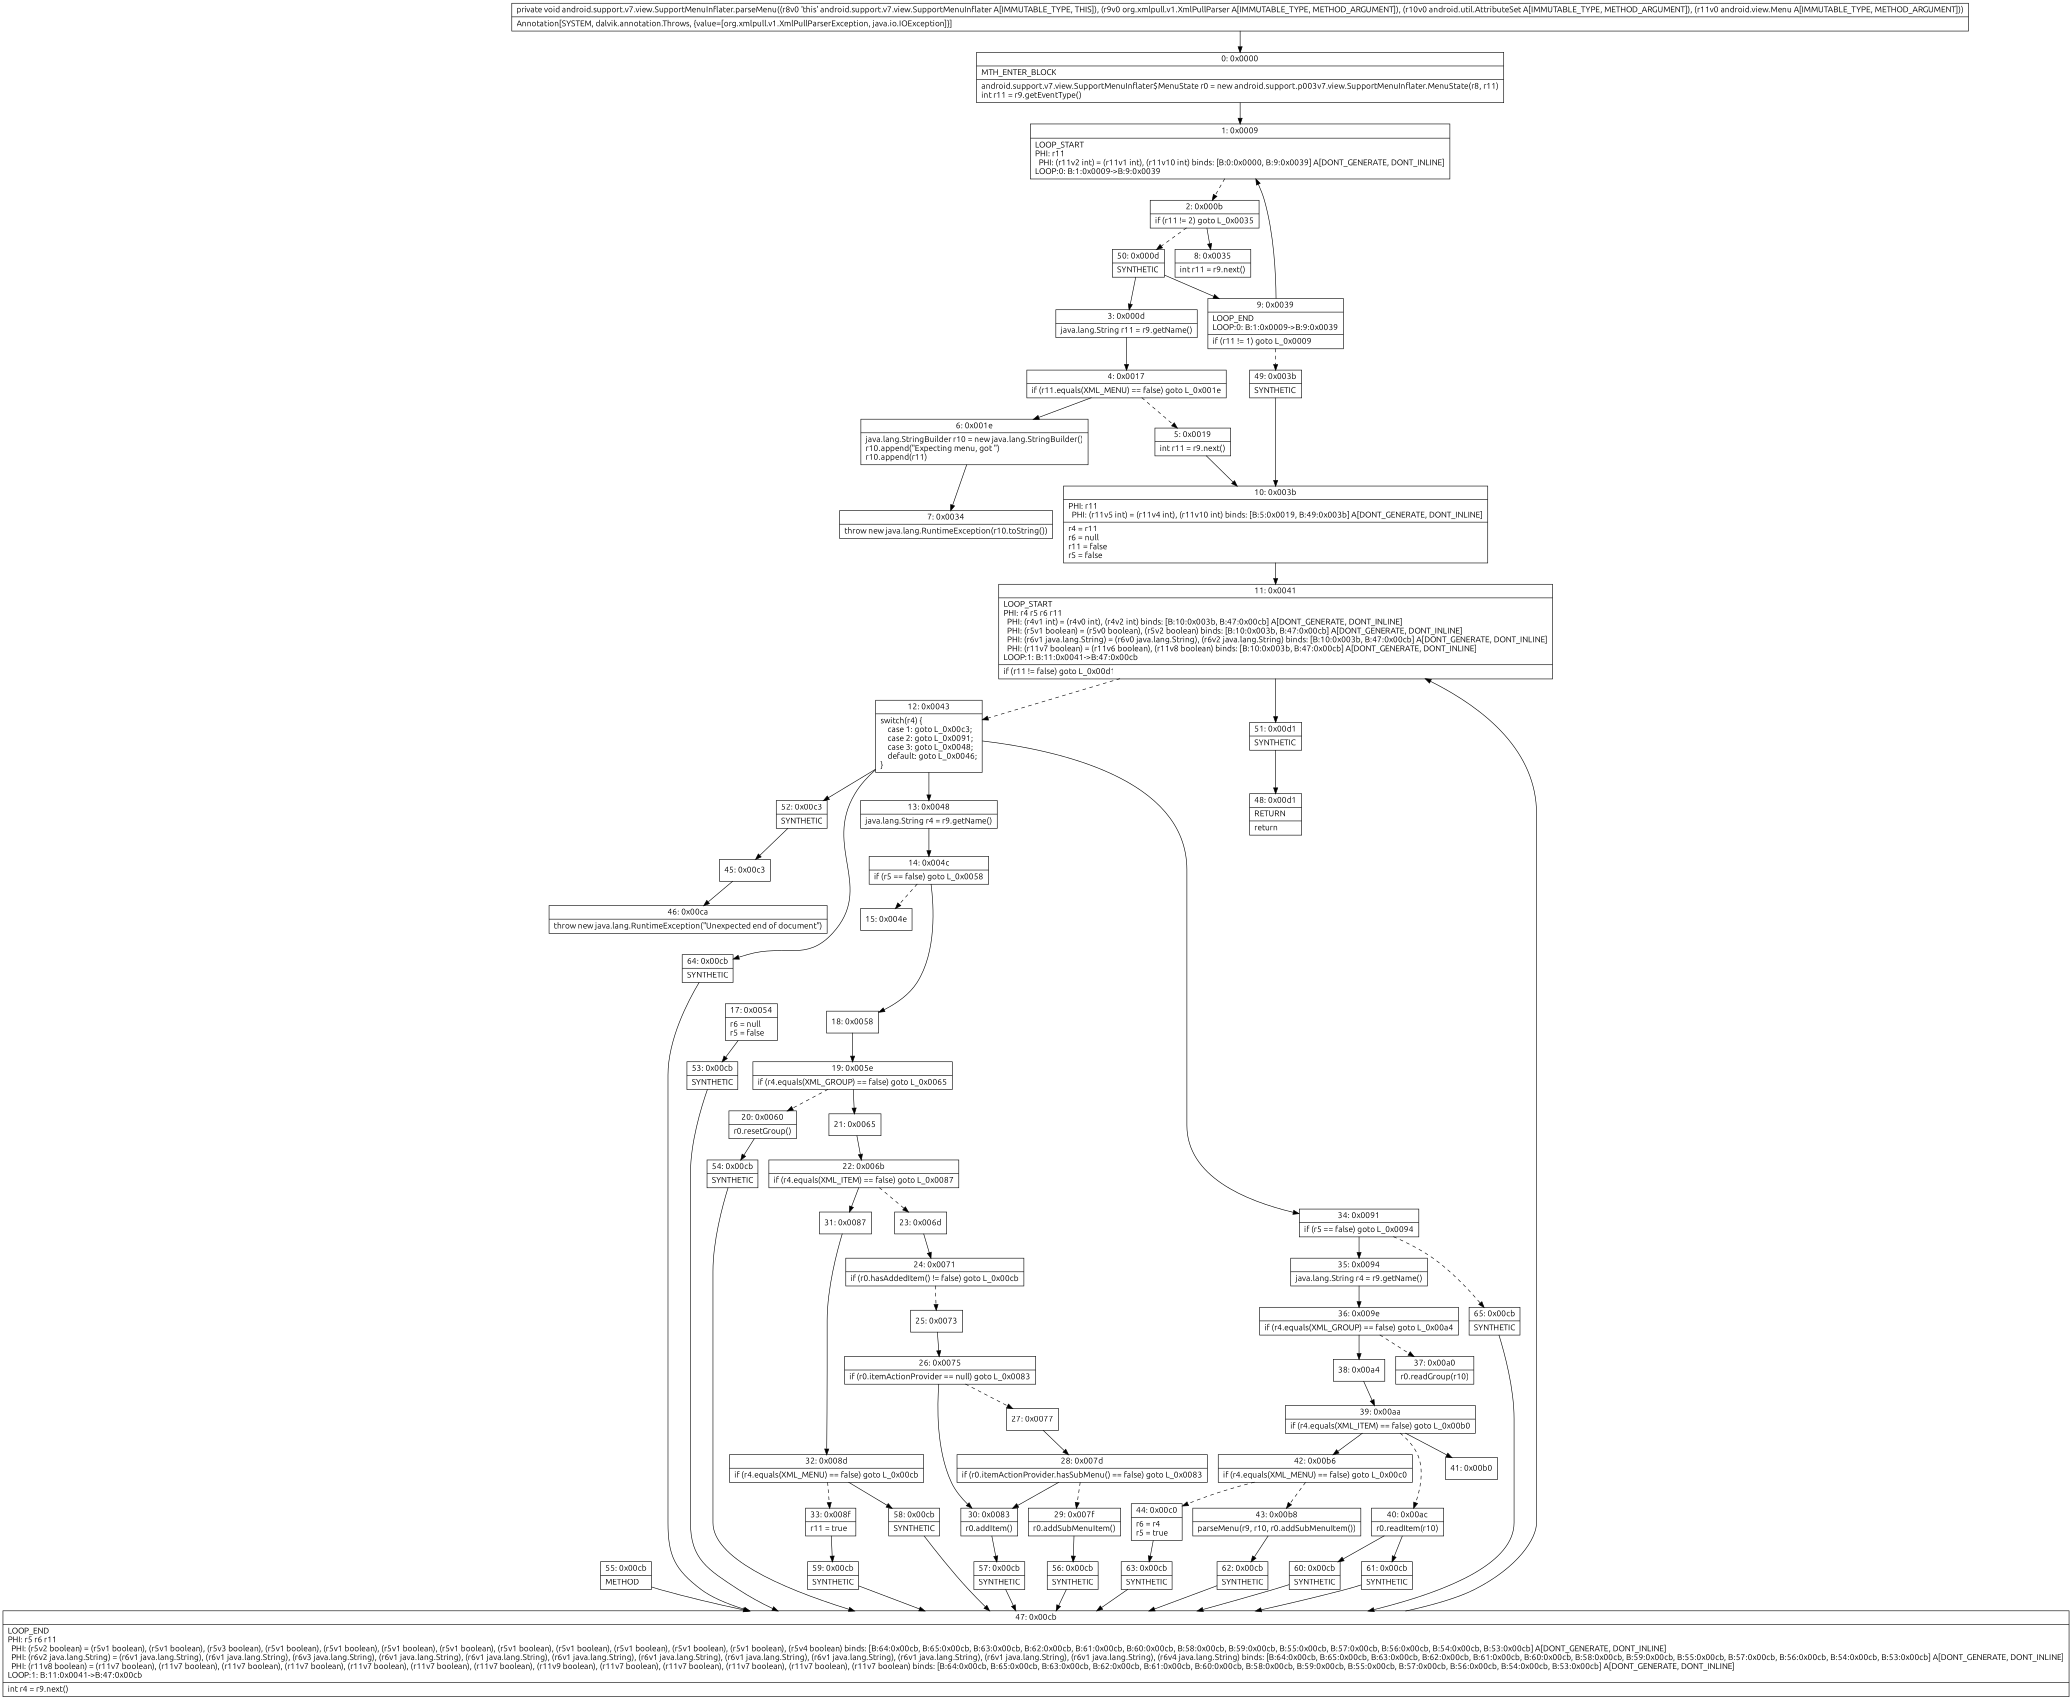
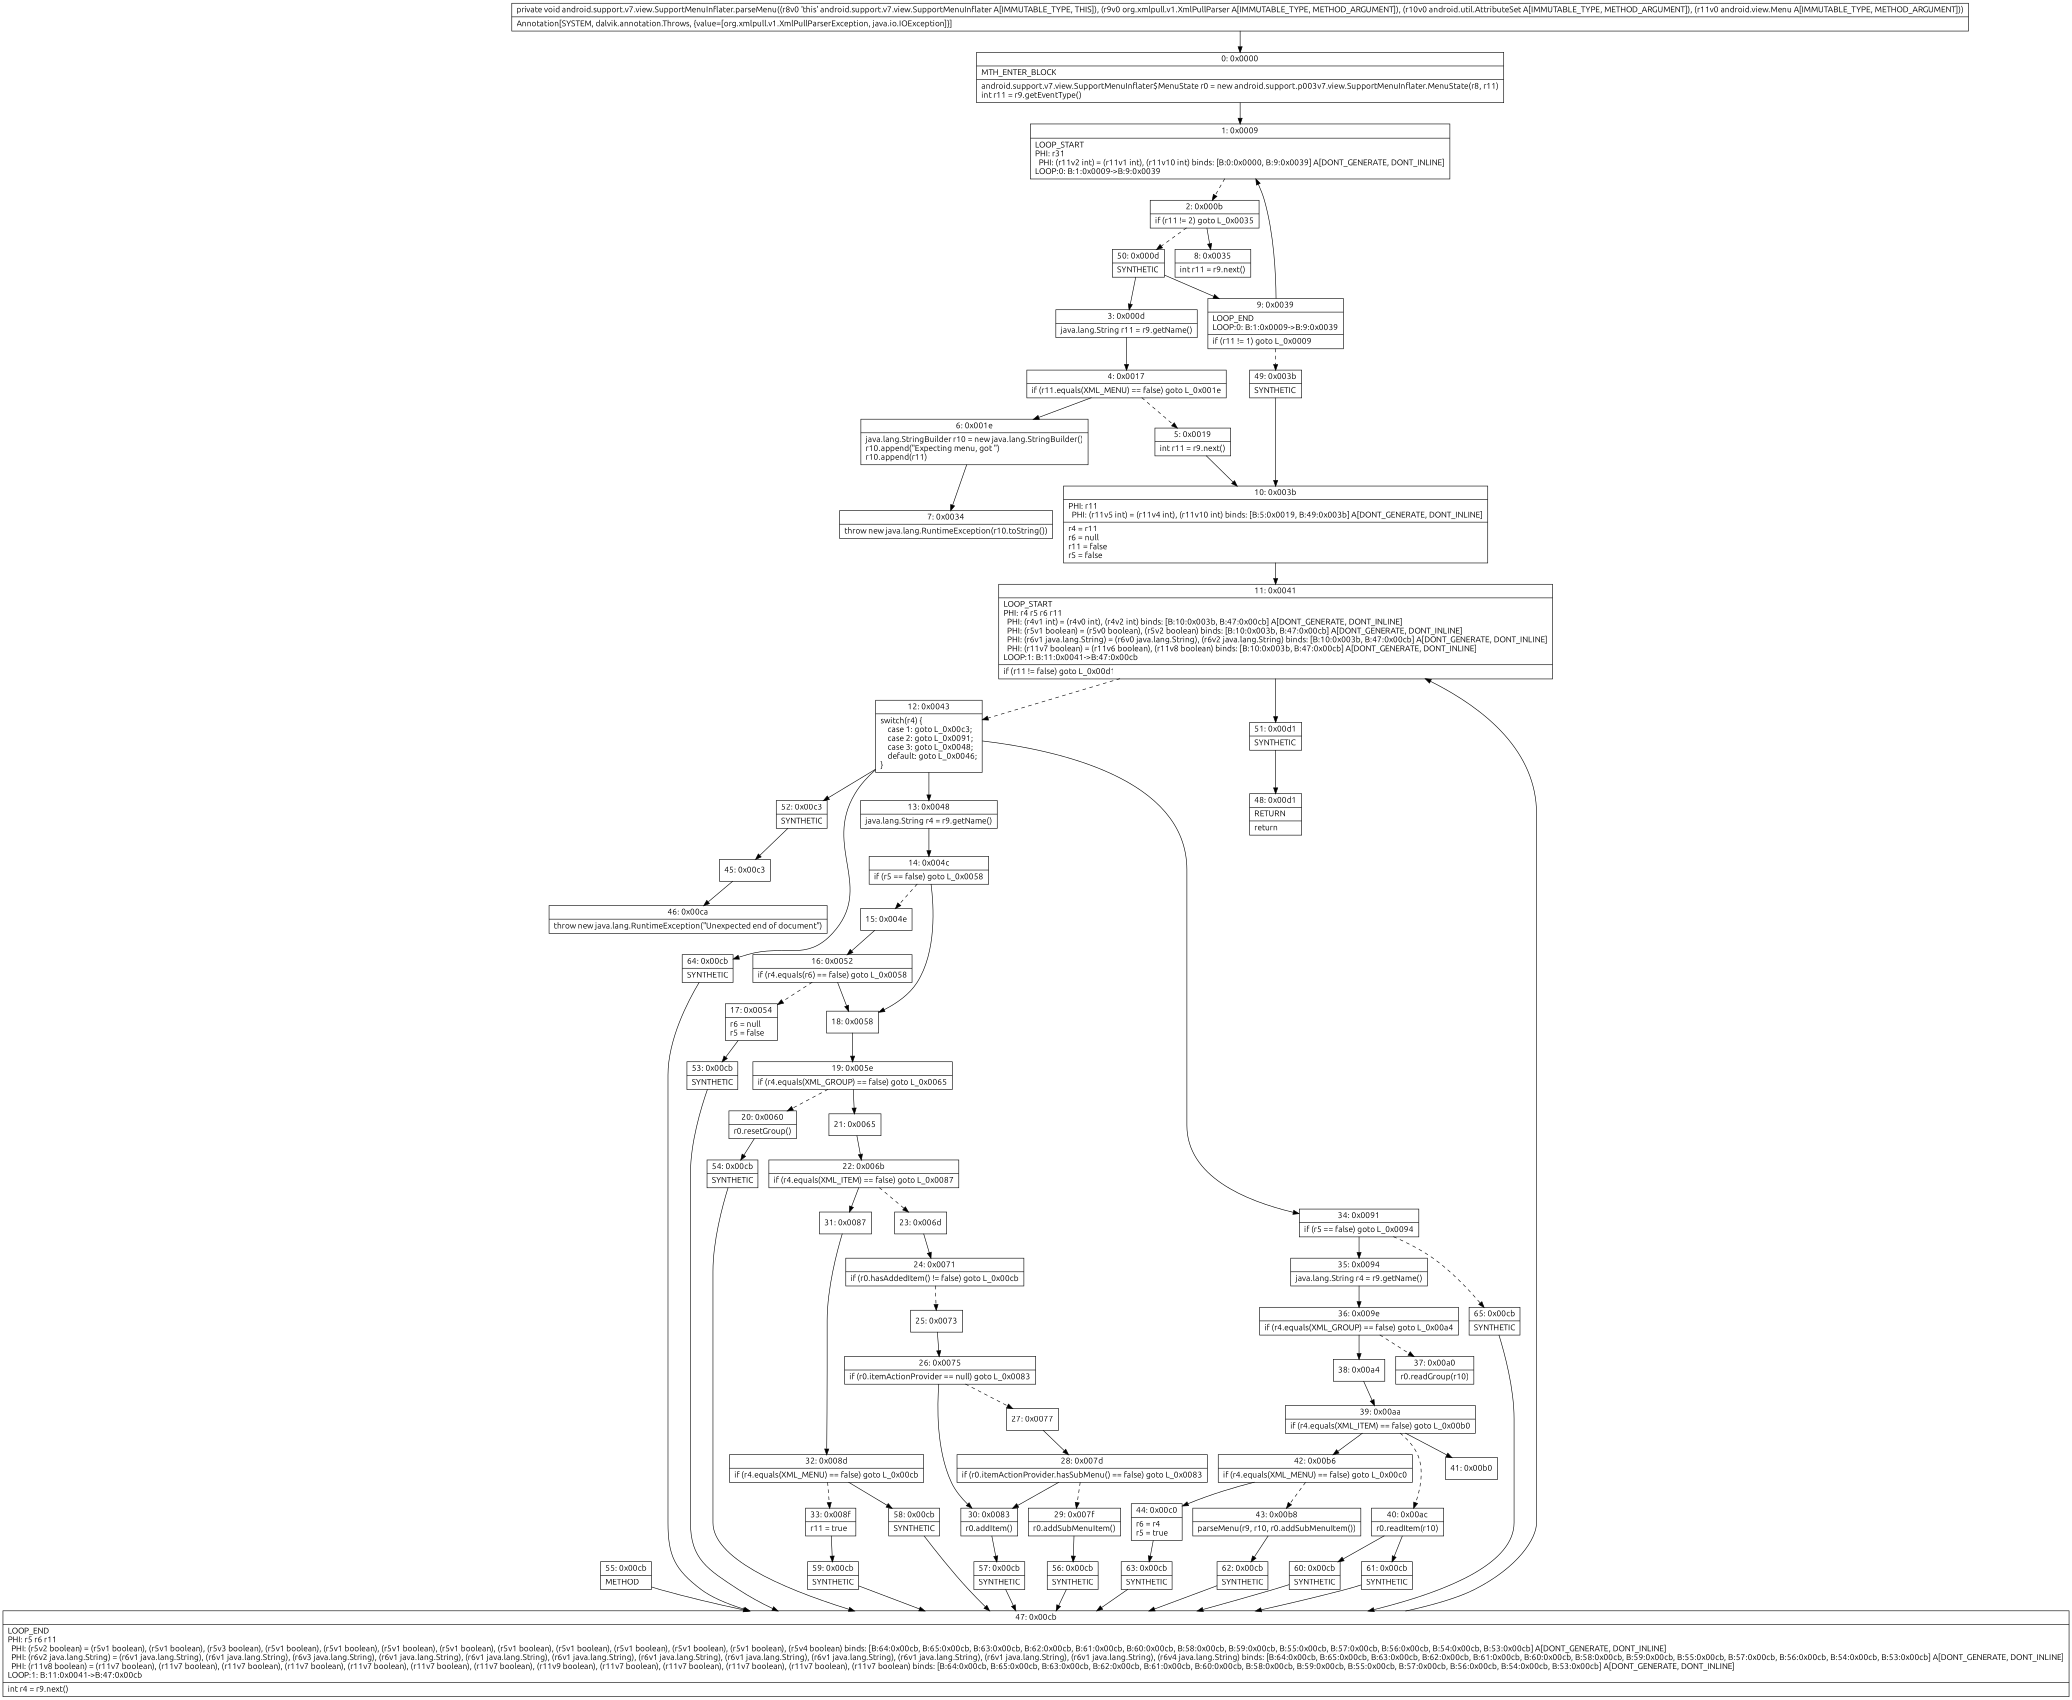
(1051, 154) -> (1051, 154)
none -> (832, 969)
(1221, 1492) -> (1221, 1492)
